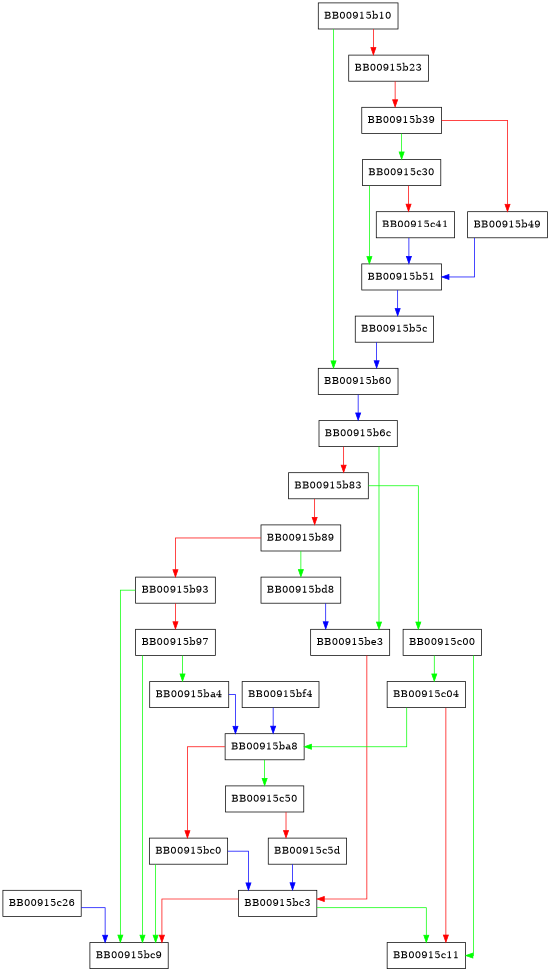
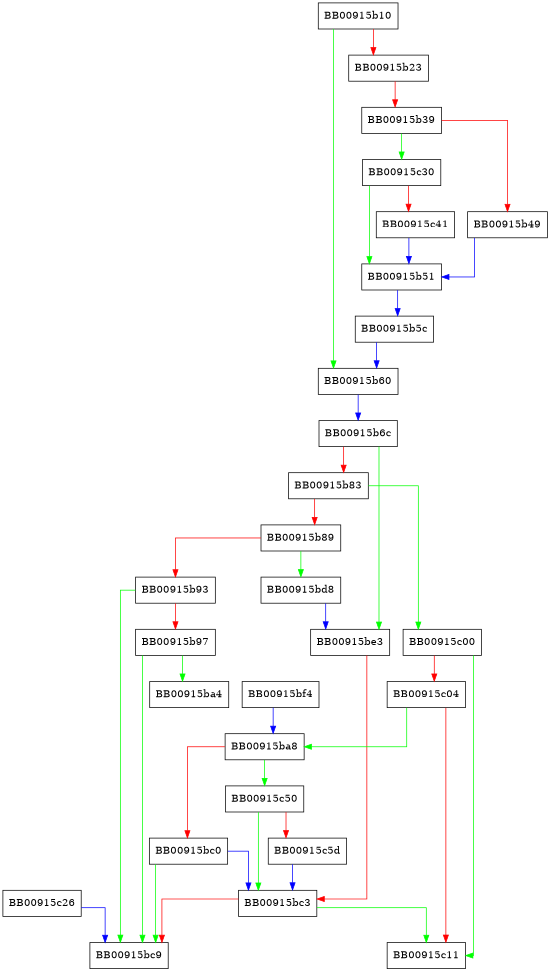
(434, 665) -> (434, 665)
(235, 707) -> none
none -> (258, 848)
